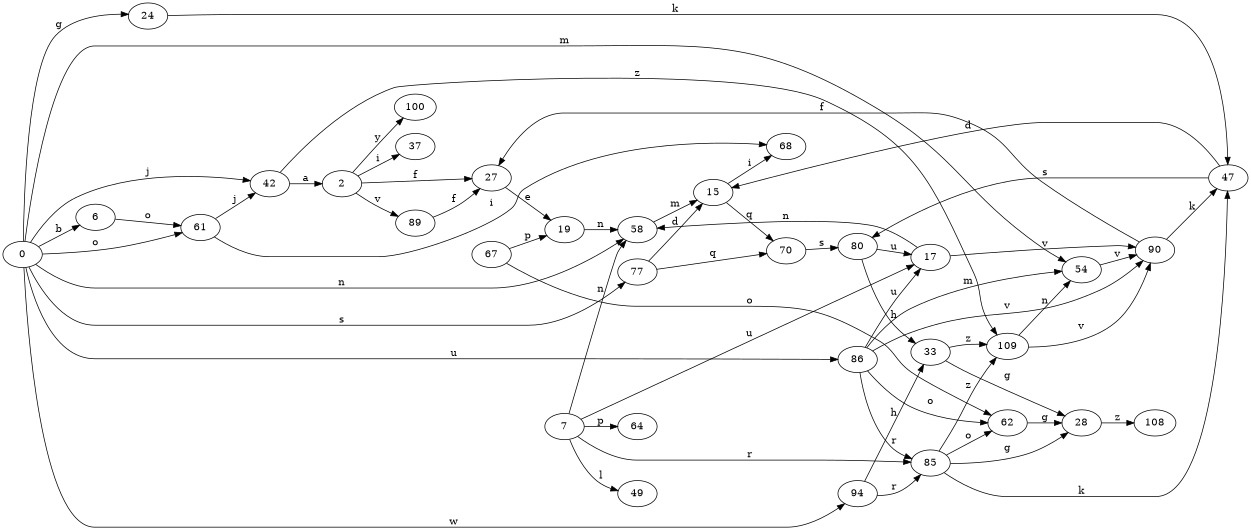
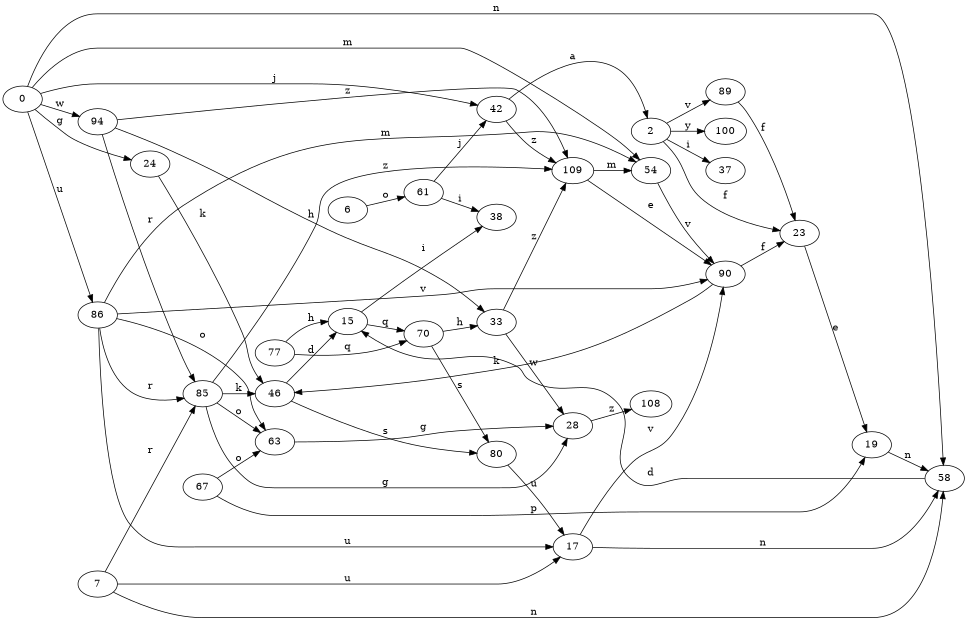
none -> (356, 97)
(786, 147) -> (497, 217)
(492, 178) -> (800, 233)
(1228, 178) -> (275, 394)
(675, 204) -> (651, 473)
(675, 222) -> (311, 318)
(56, 238) -> none
(109, 249) -> none
(1045, 301) -> (612, 165)
(879, 303) -> (457, 329)
(316, 325) -> none
(1082, 326) -> (651, 205)
(1008, 376) -> (534, 363)
(1008, 423) -> (275, 442)
(637, 427) -> none
(637, 494) -> none
